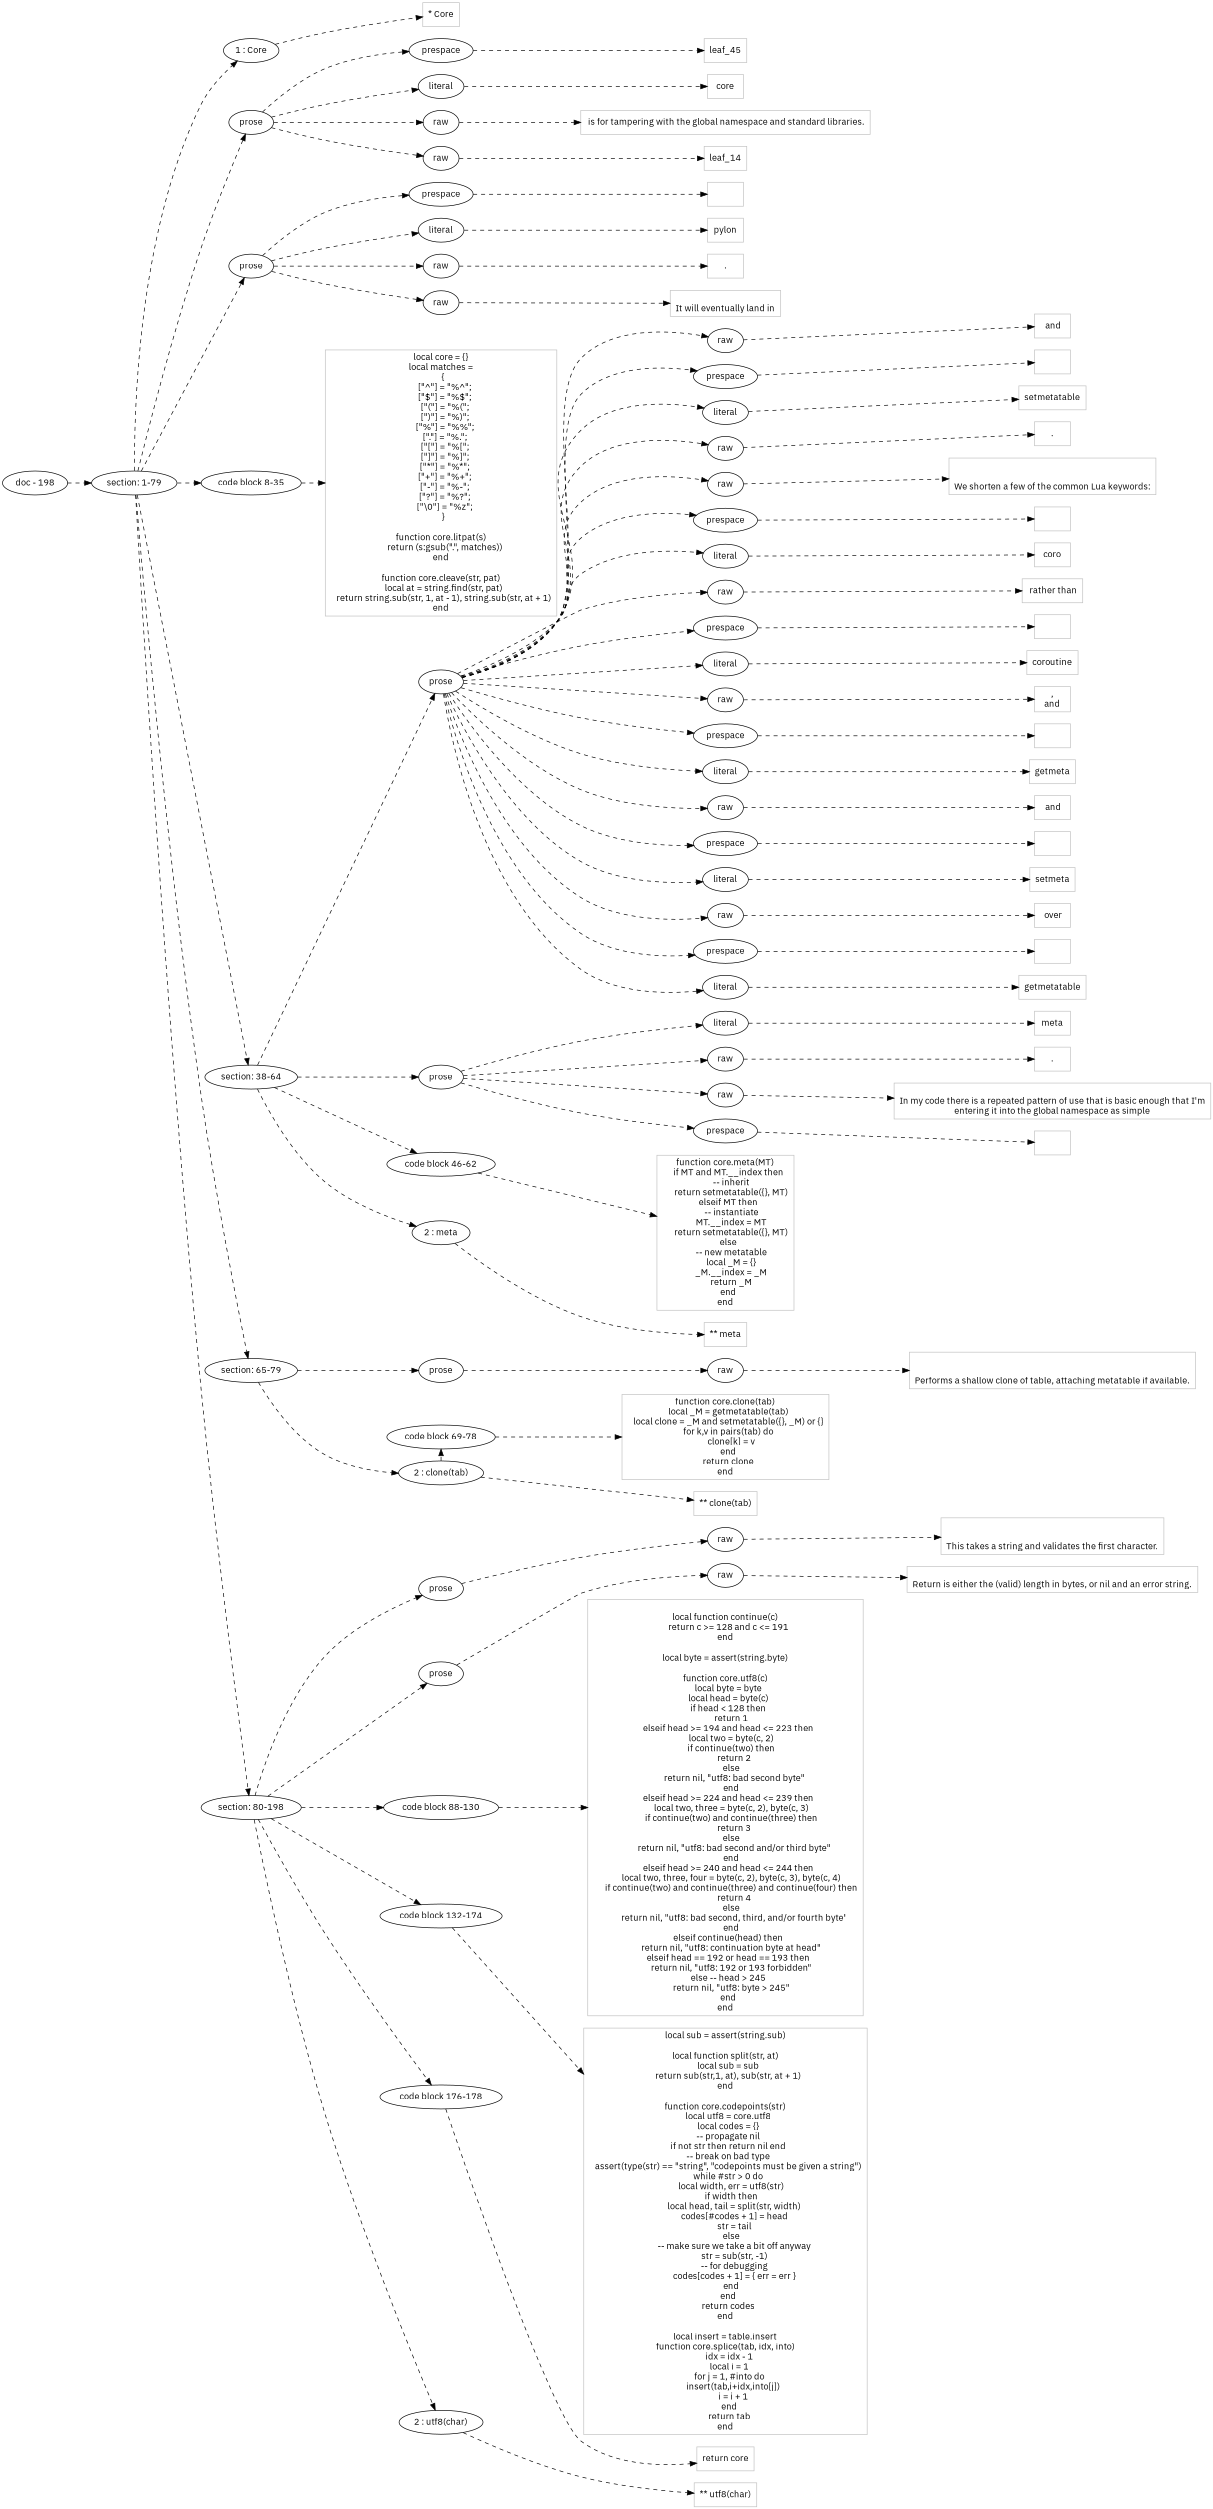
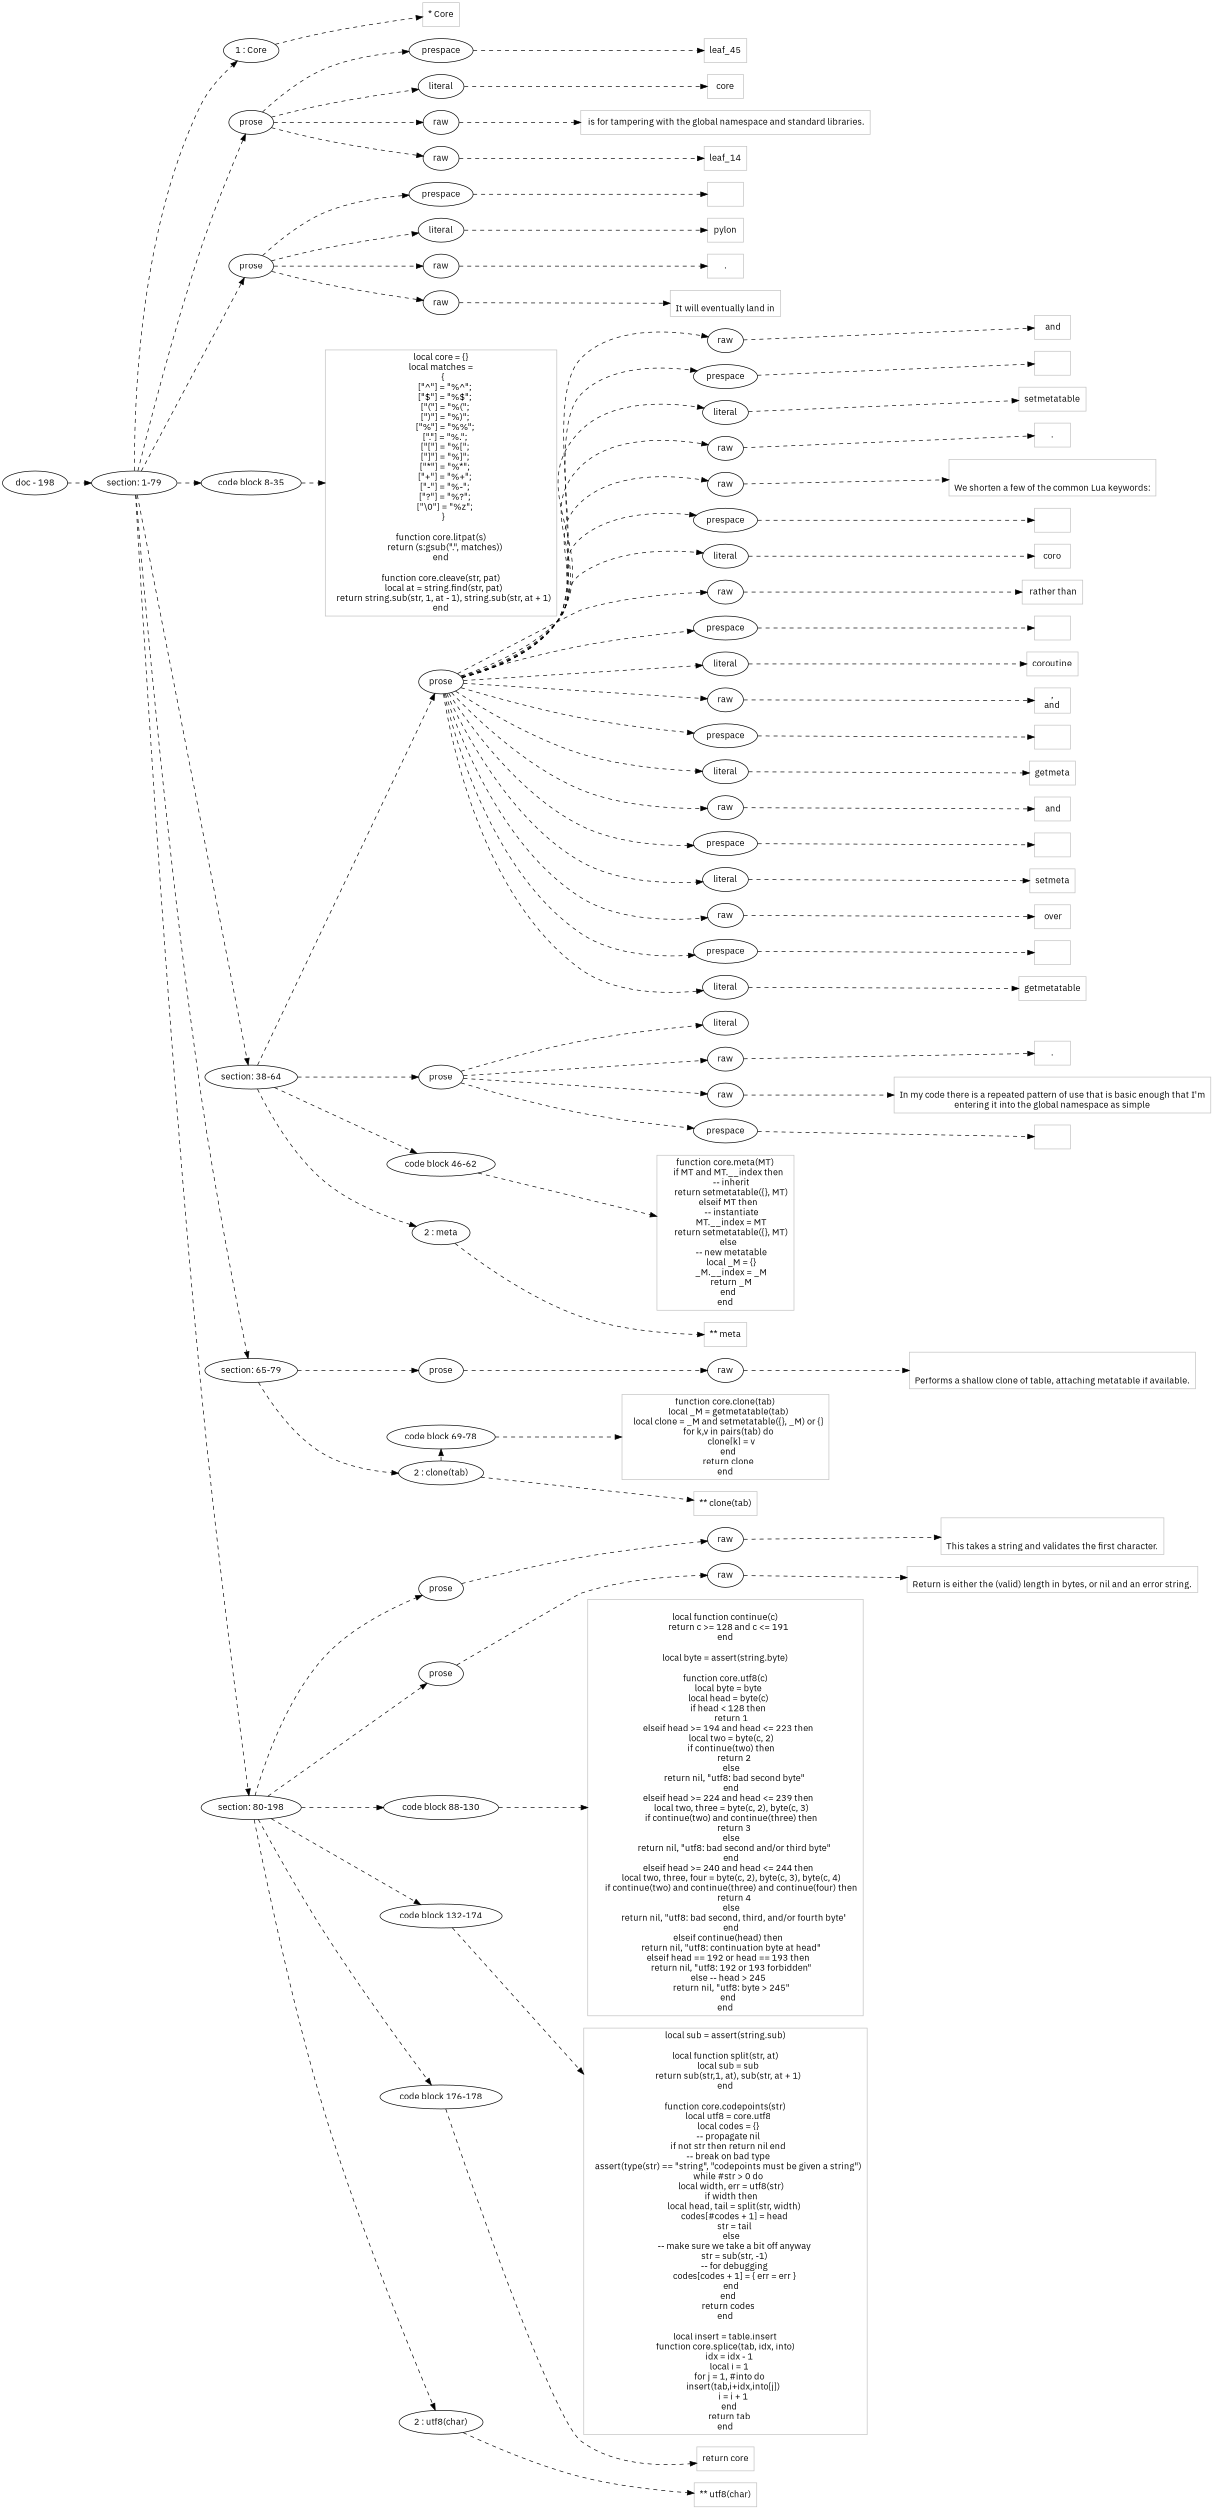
(1052, 1023) -> none
